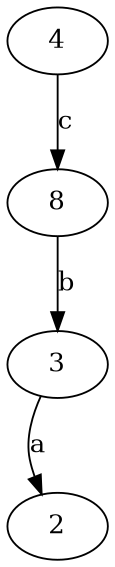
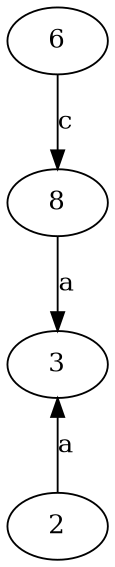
(58, 41) -> (58, 41)
(67, 284) -> (67, 284)
(29, 436) -> (58, 455)
